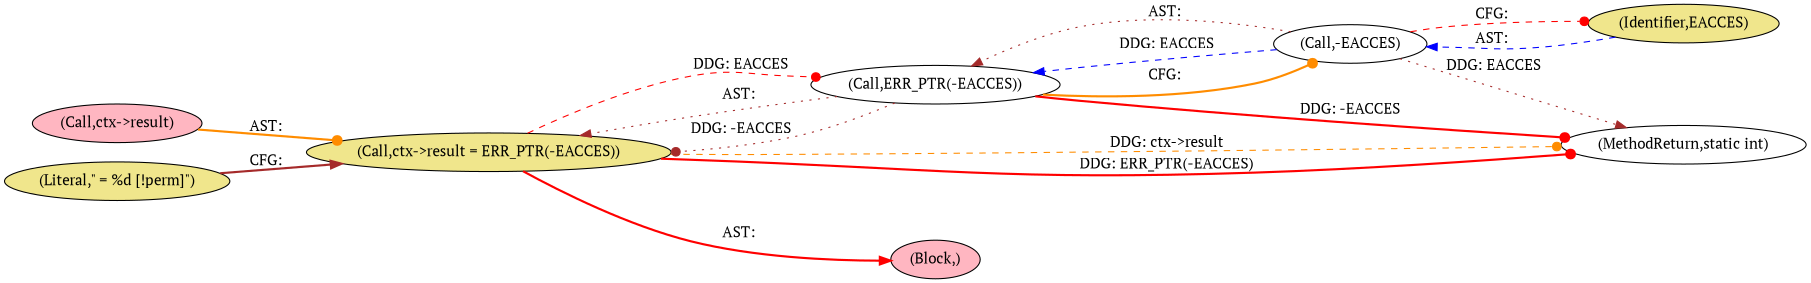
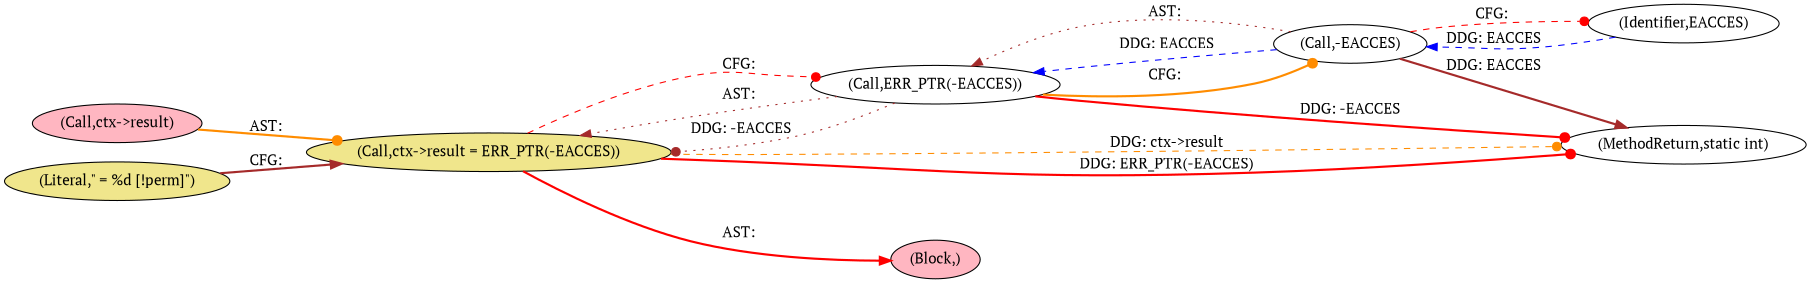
(1684, 24) -> (1684, 24)
(1494, 39) -> (1494, 39)
(741, 65) -> (741, 65)
(1508, 92) -> (1508, 92)
